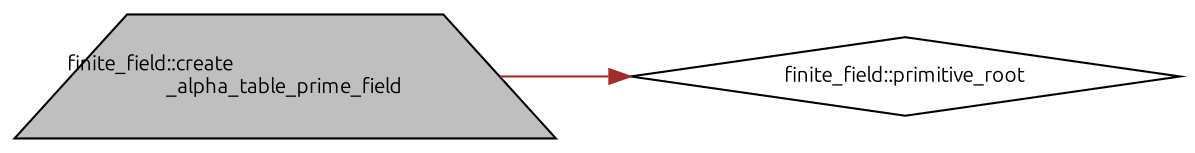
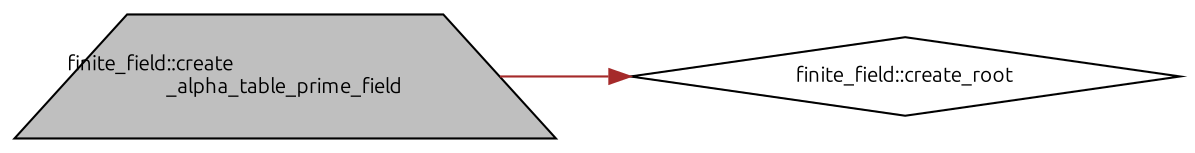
(905, 76) -> (905, 76)
